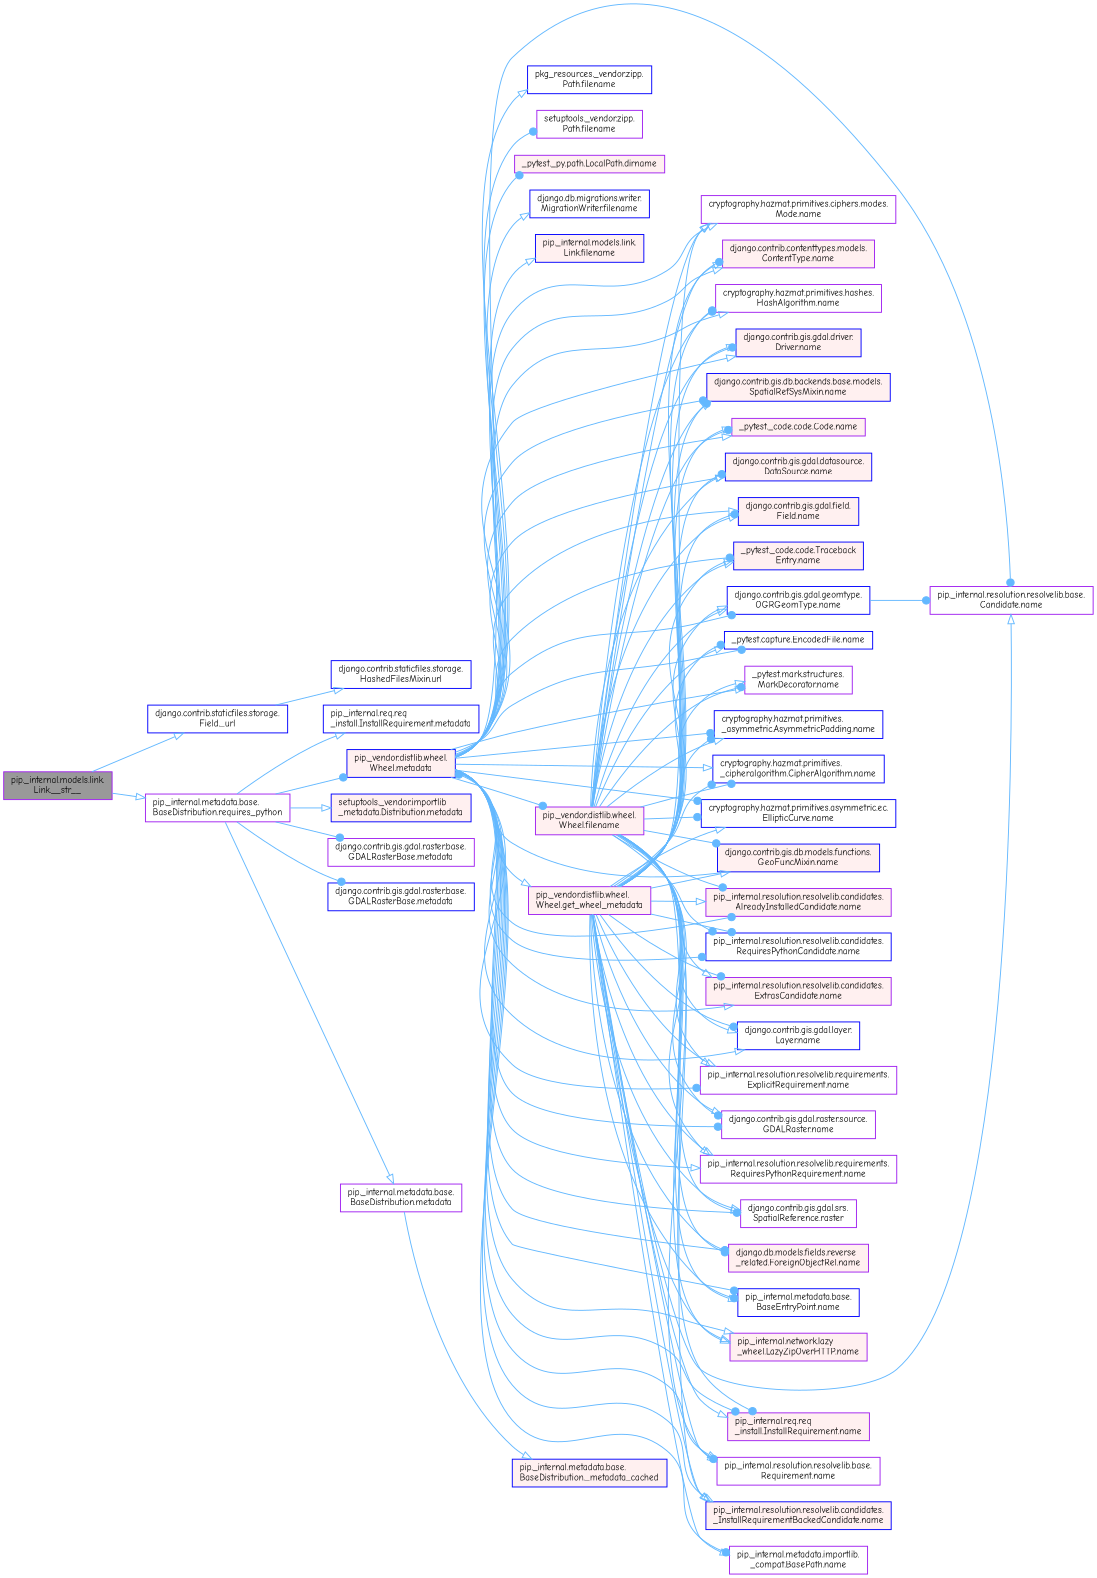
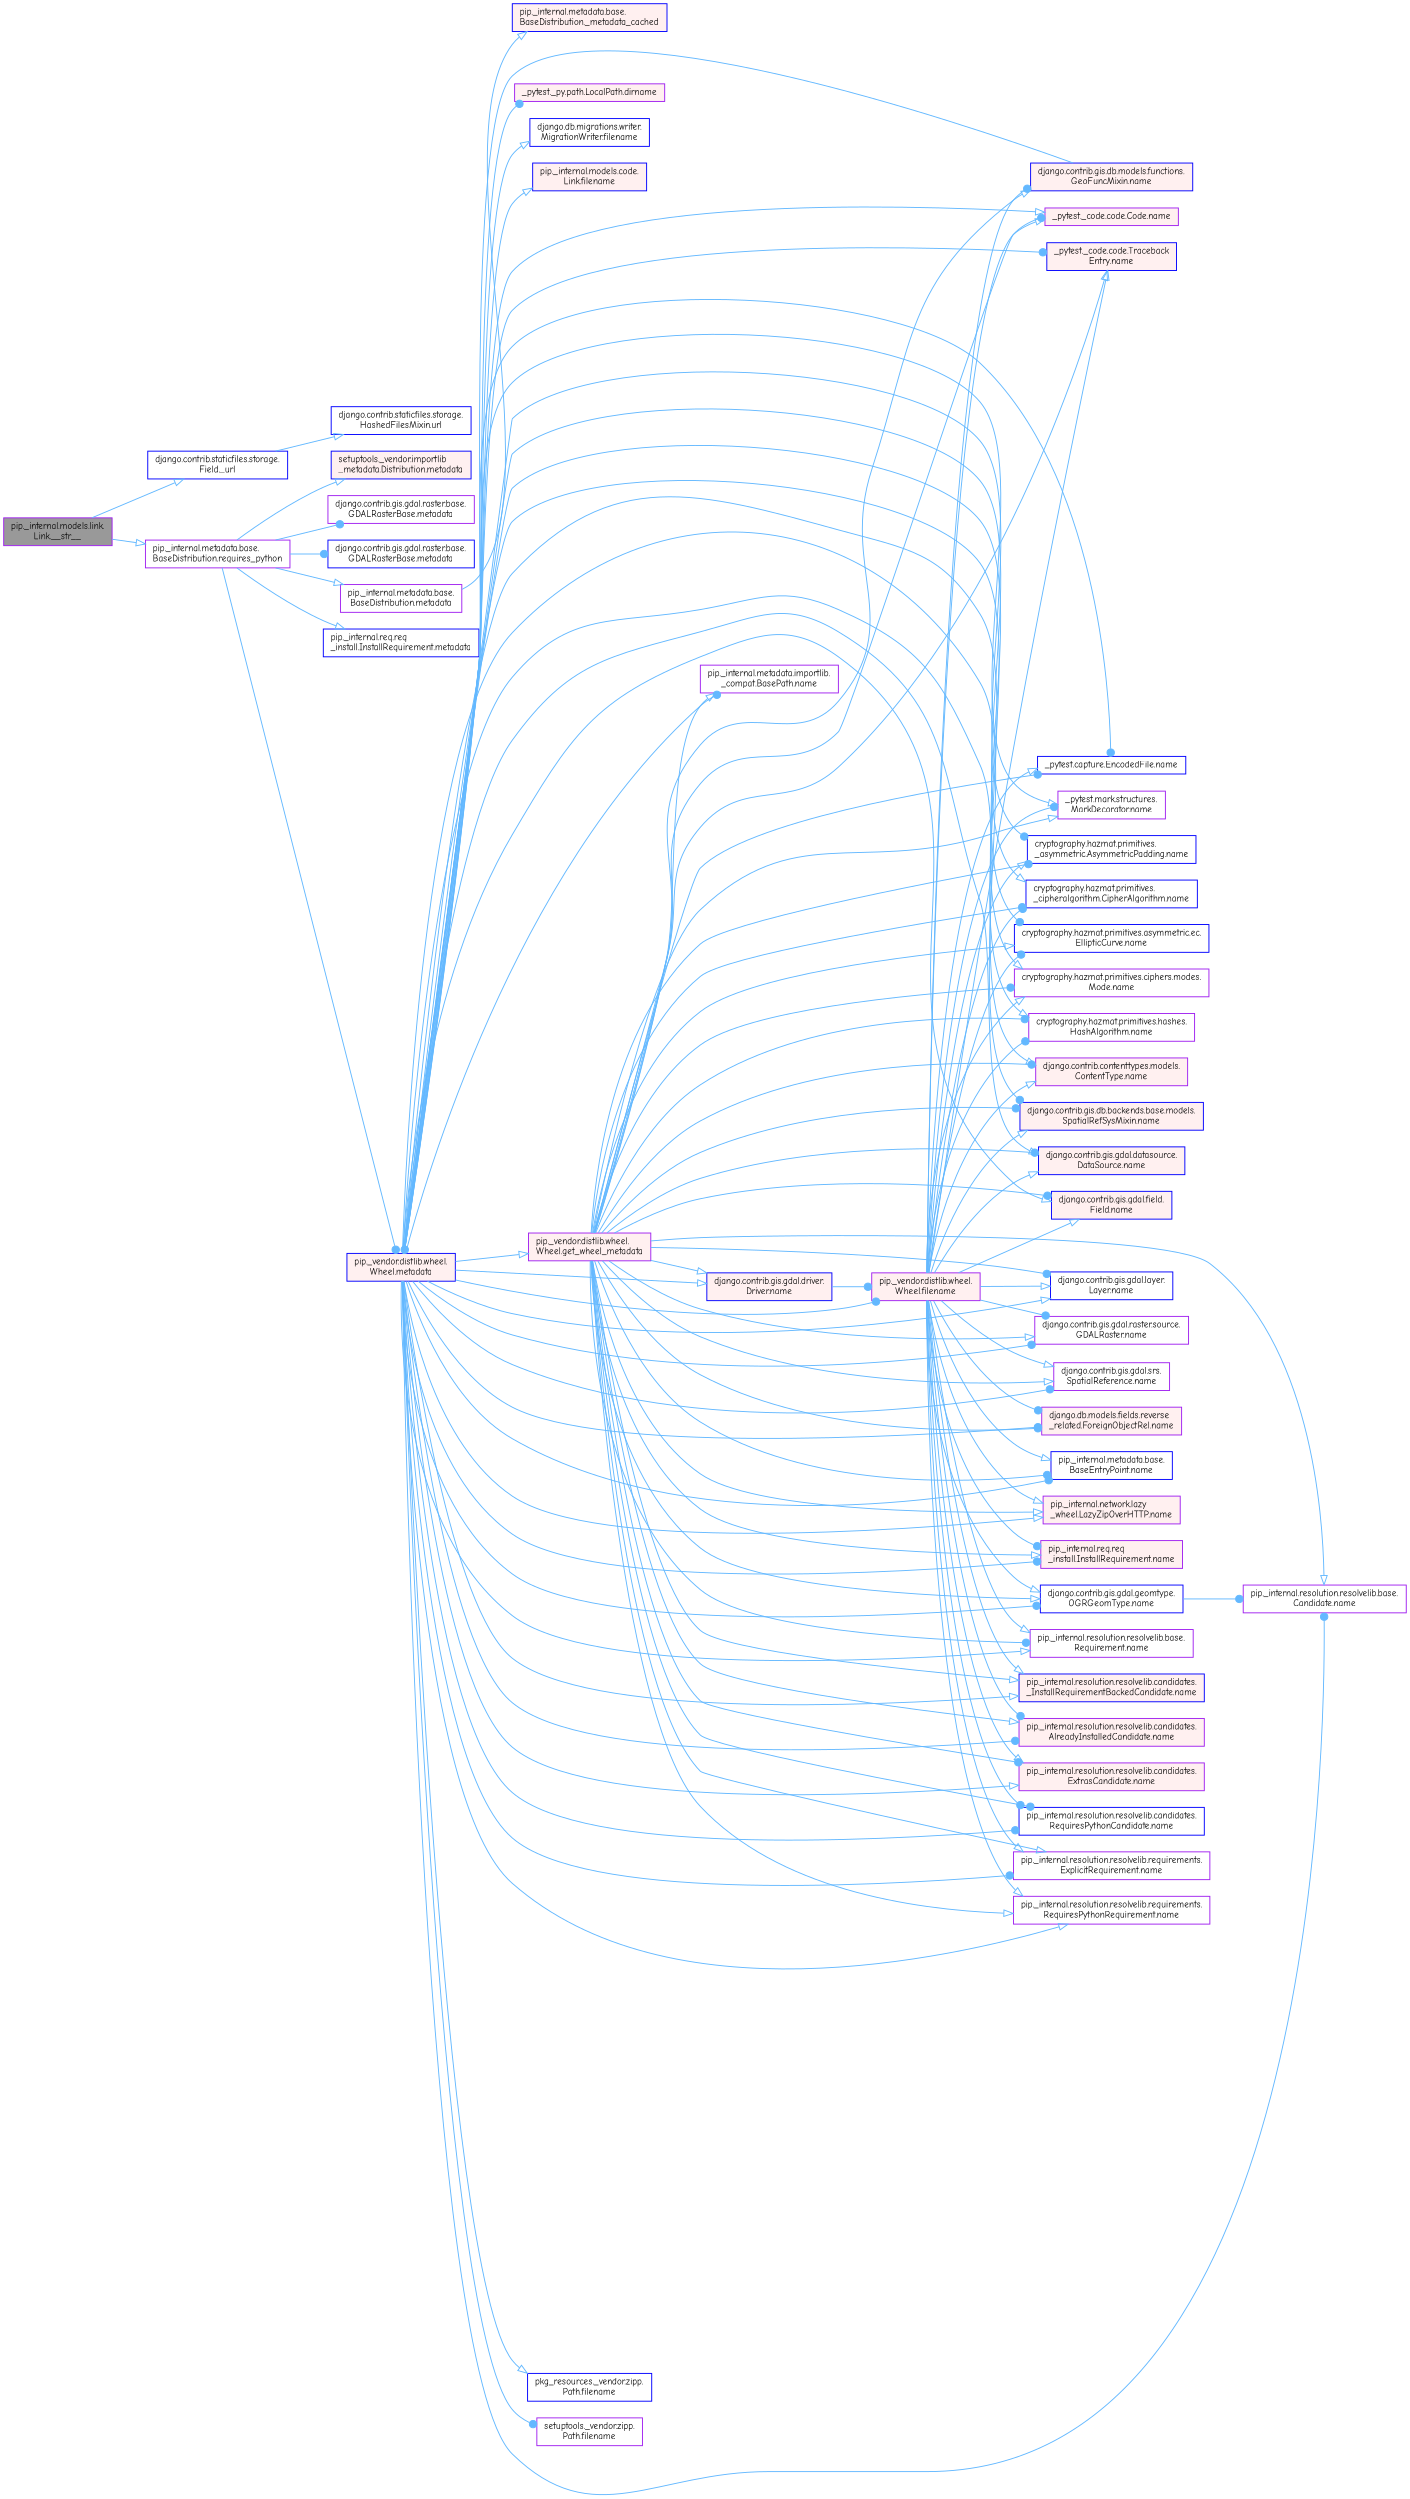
(590, 248) -> (590, 177)
(655, 456) -> (848, 1287)
(680, 568) -> (743, 1026)
(799, 1214) -> (1112, 1377)
